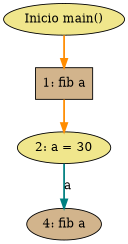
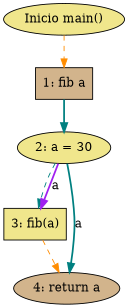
(64, 47) -> (64, 47)
(64, 111) -> (64, 111)
none -> (35, 224)
(64, 224) -> (67, 288)
